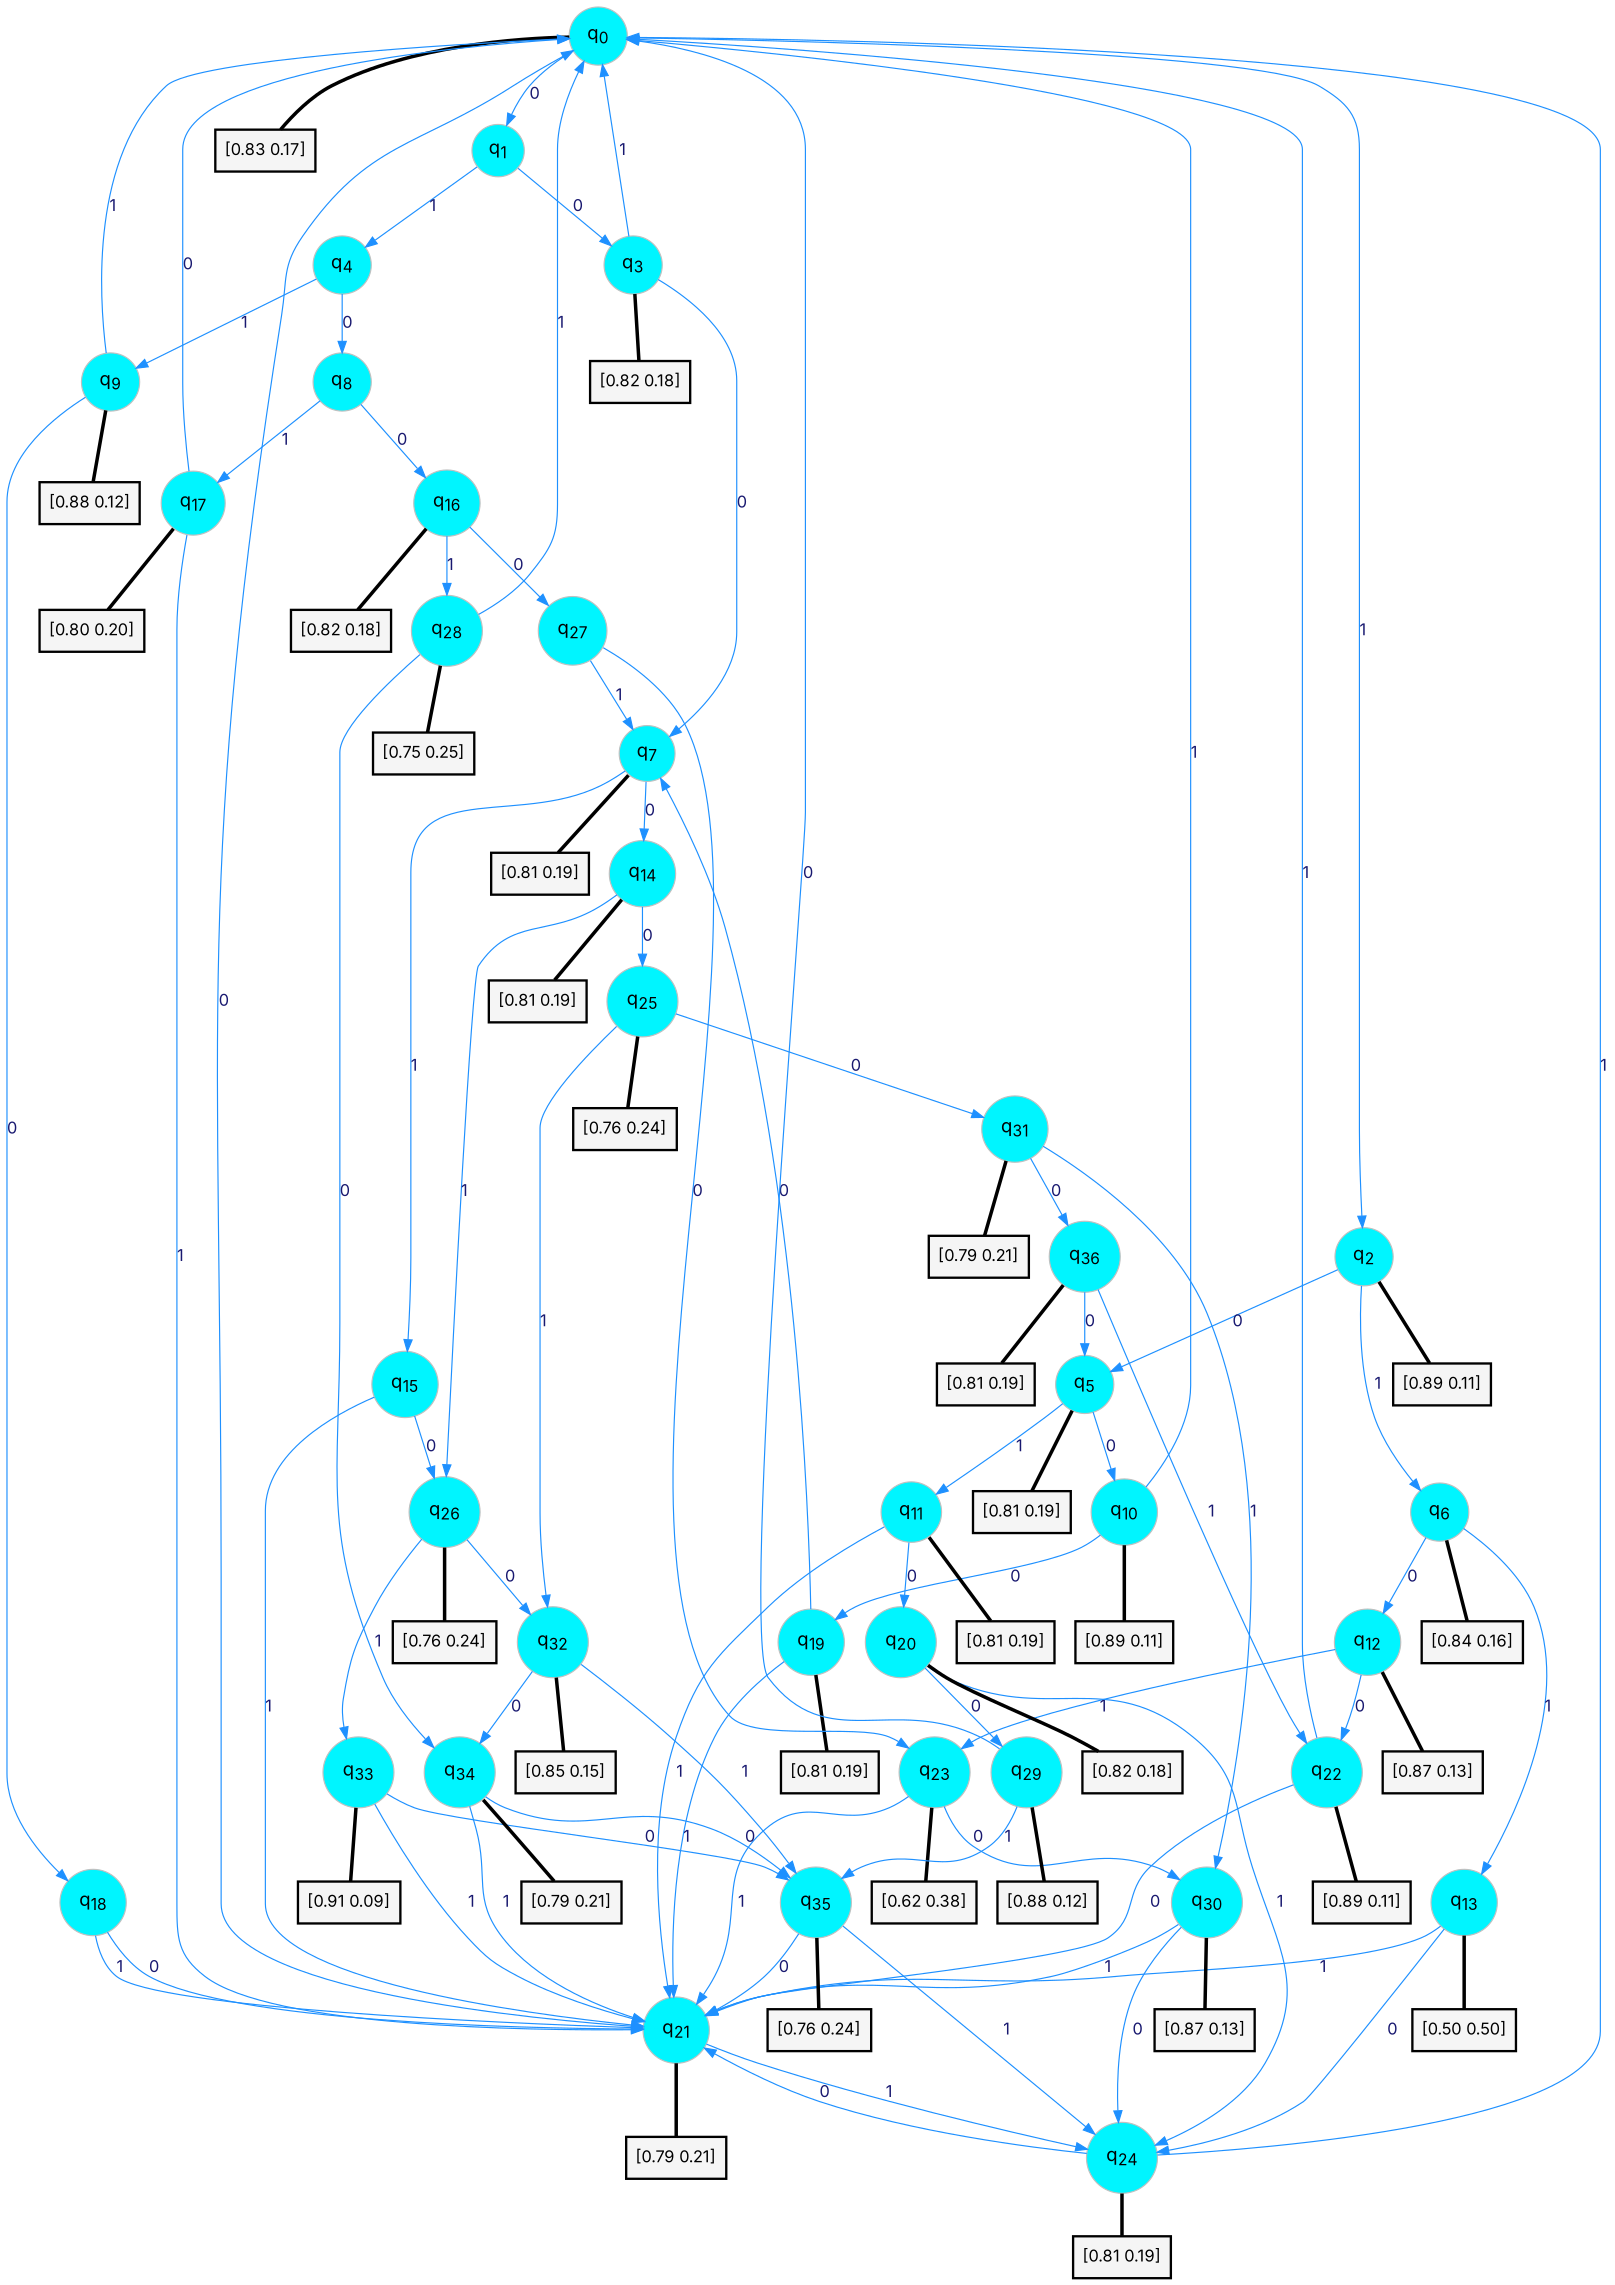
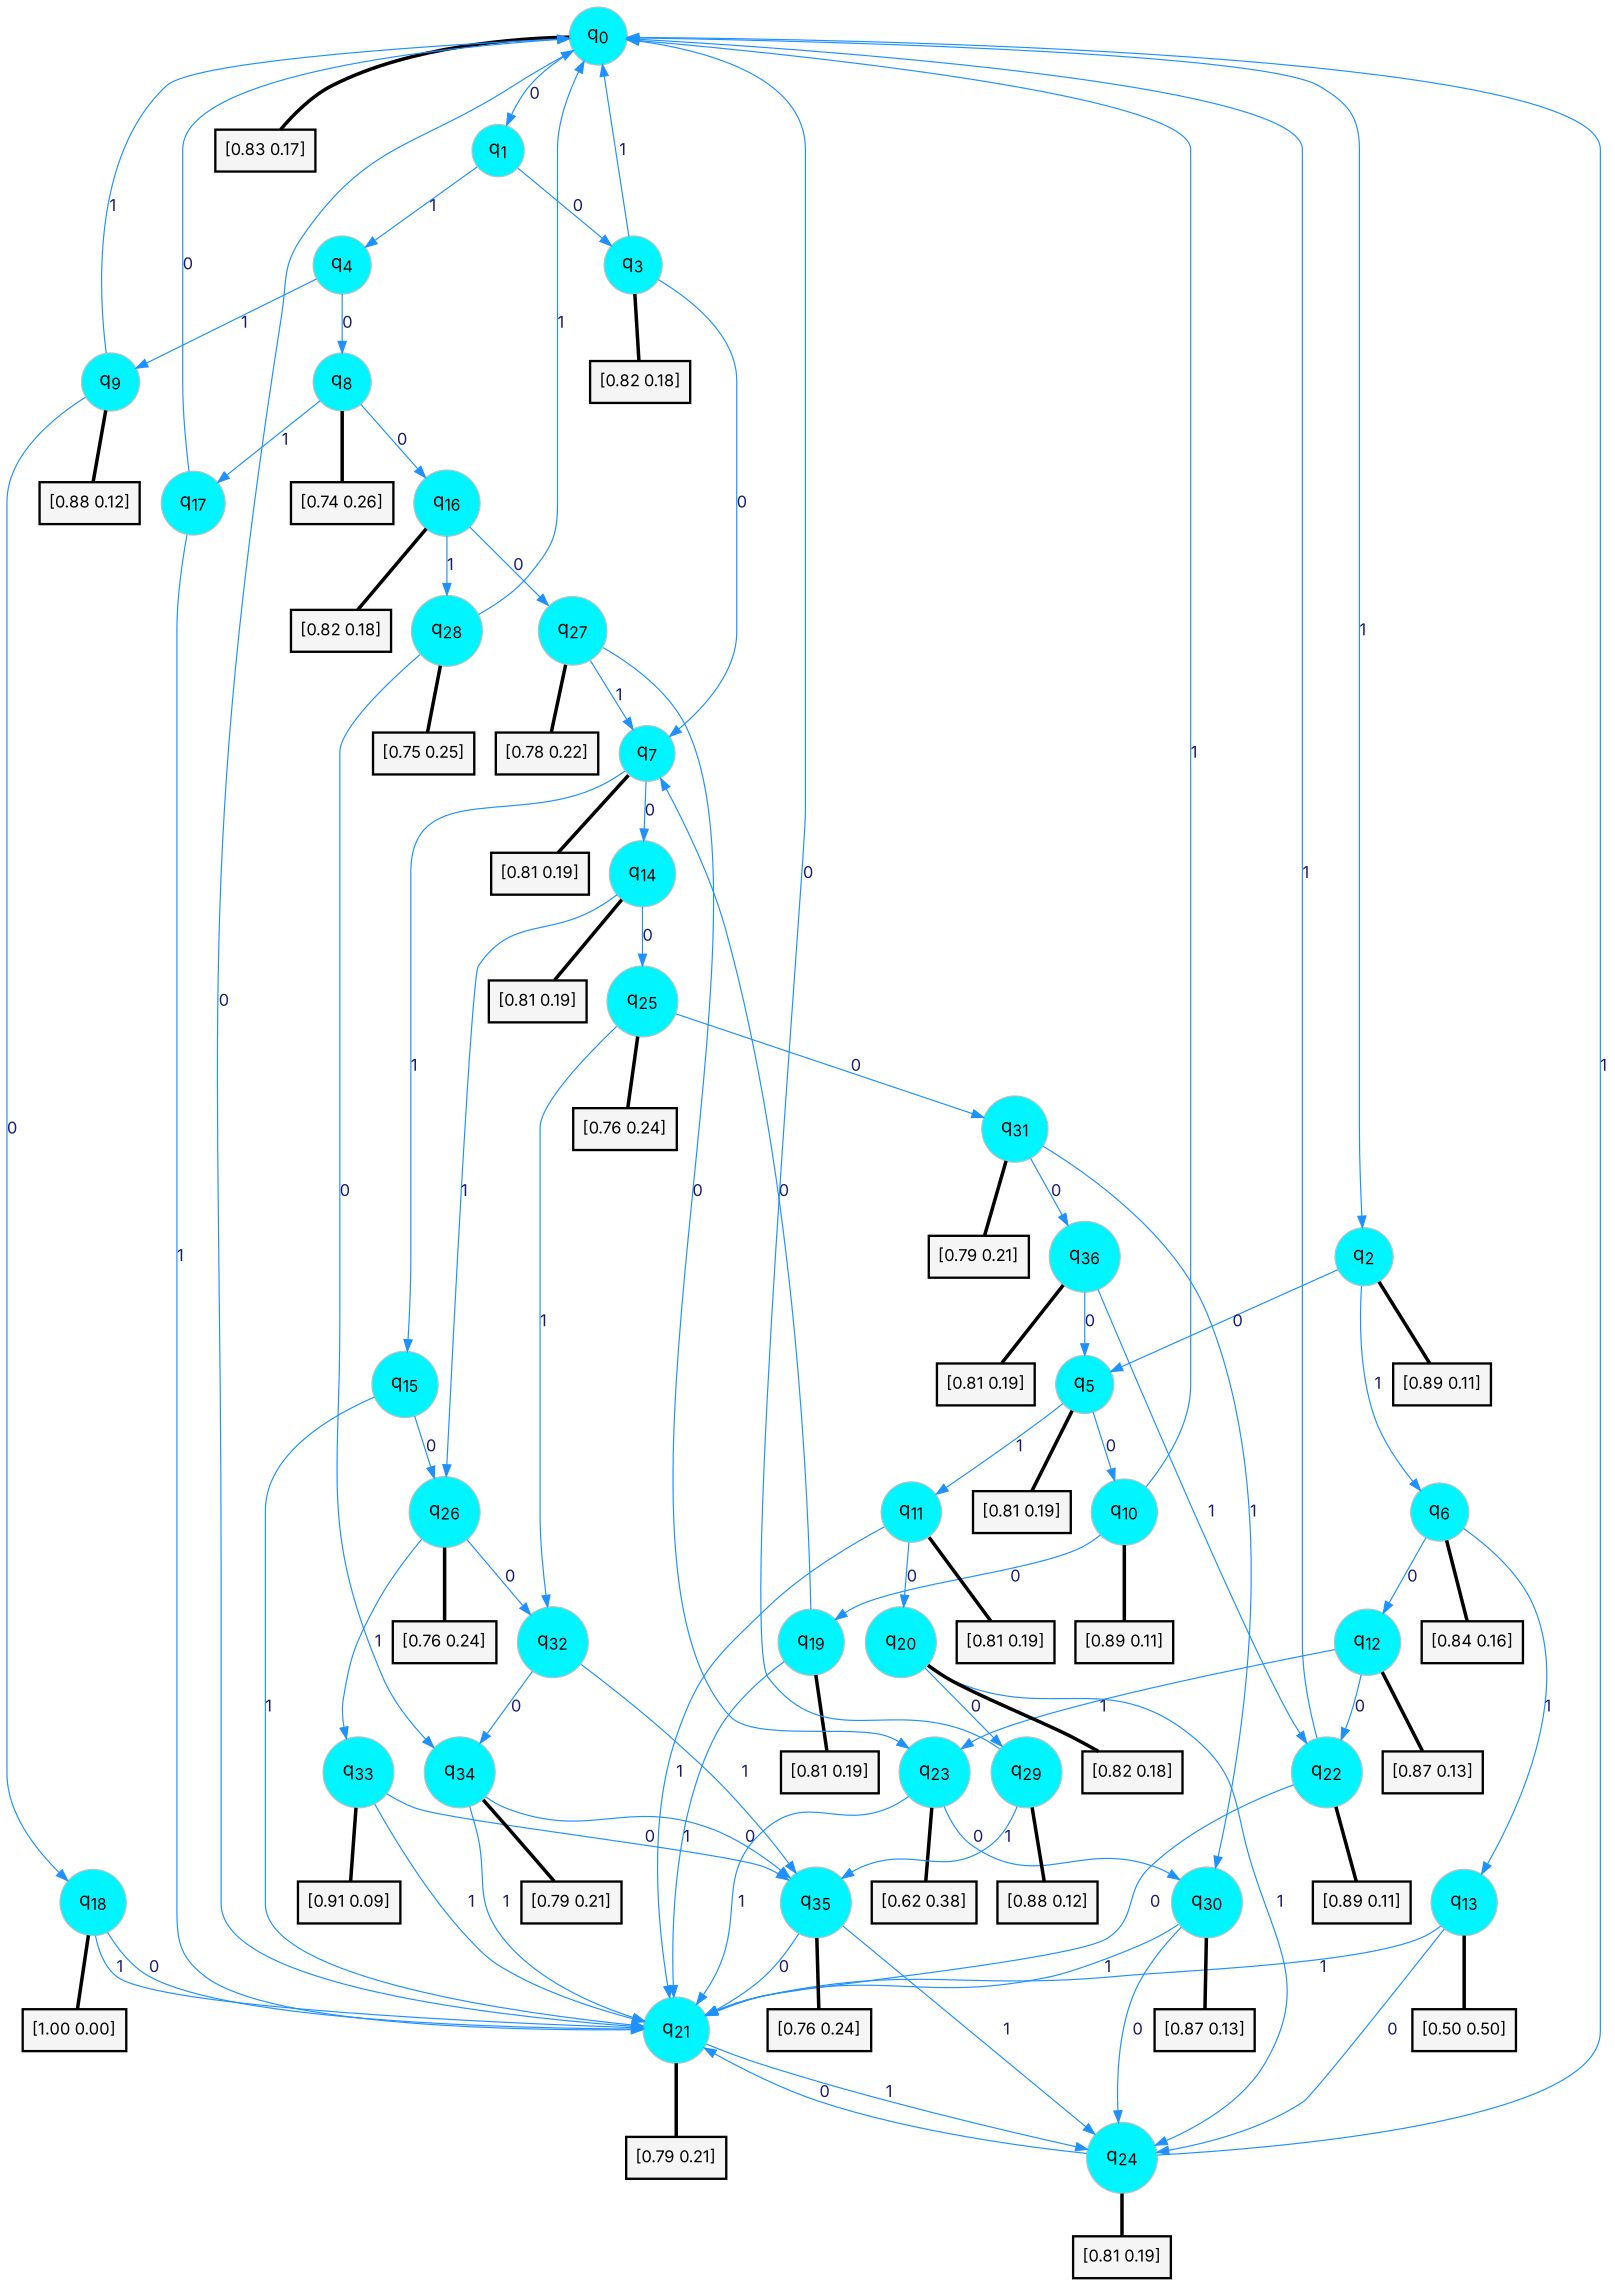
none -> (342, 503)
(92, 631) -> none
none -> (547, 754)
(566, 1772) -> none
none -> (74, 2030)
